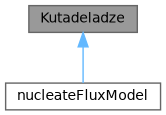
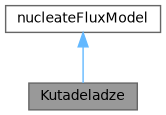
(83, 65) -> (83, 65)
